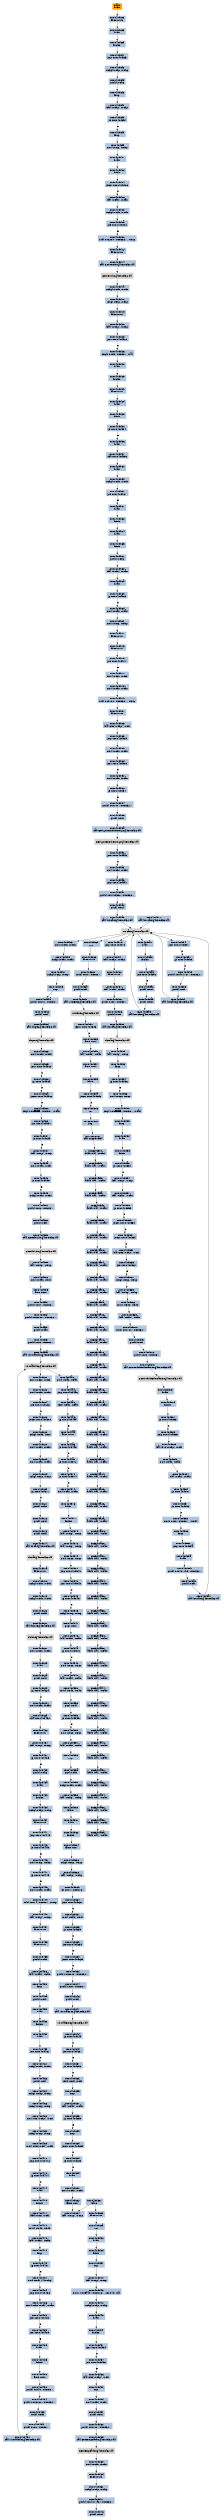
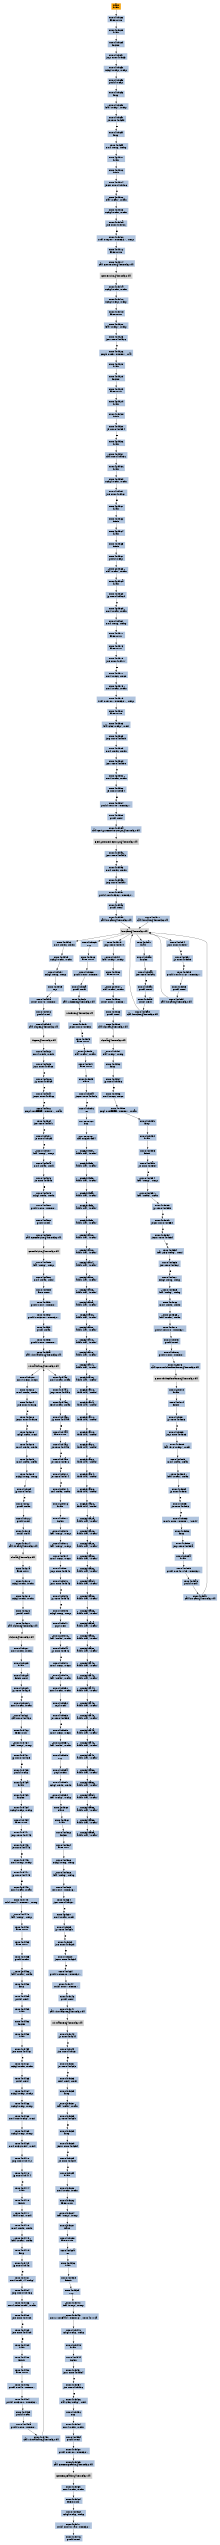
(40, 1677) -> (21, 1677)
(84, 2208) -> (67, 2220)
